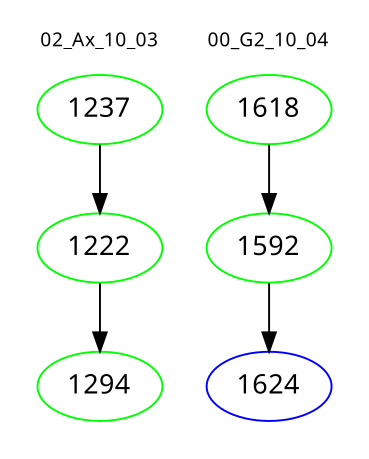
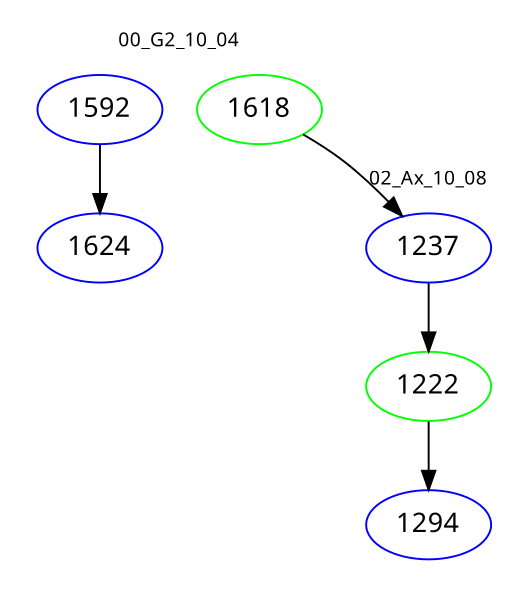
(100, 41) -> (429, 180)
(100, 110) -> (429, 248)
(269, 169) -> (365, 179)
(269, 248) -> (100, 110)
(100, 386) -> (429, 525)
